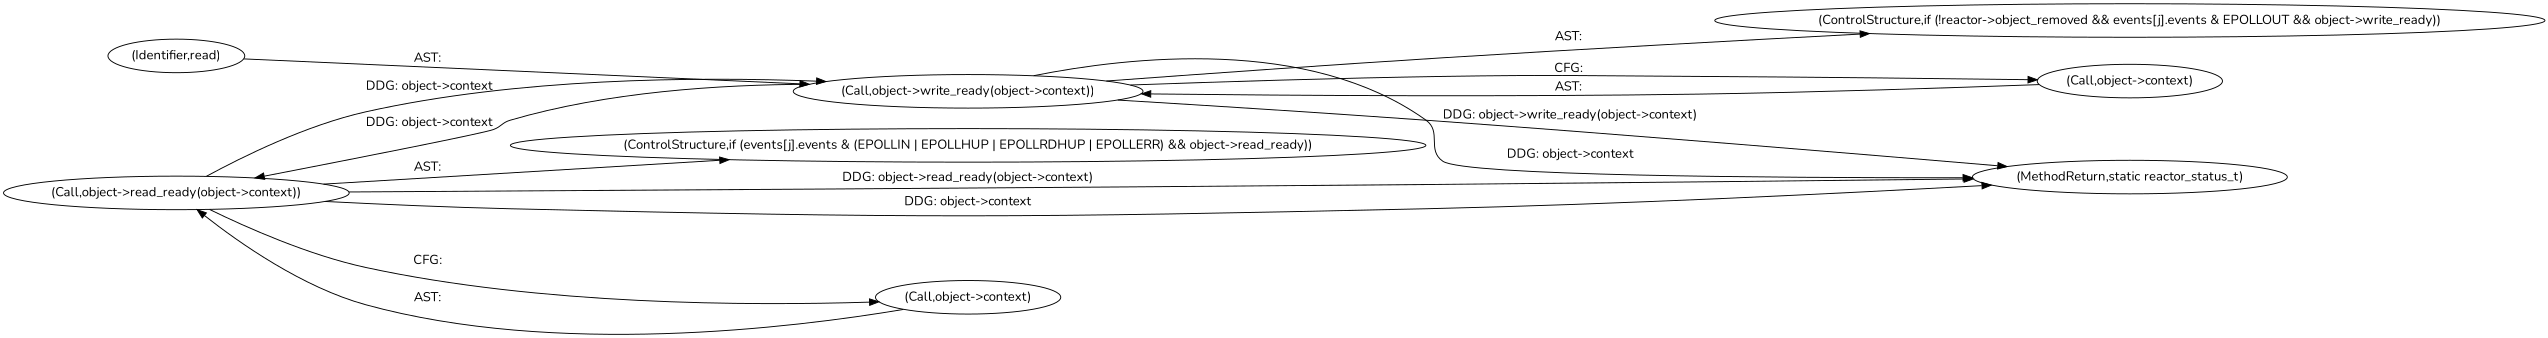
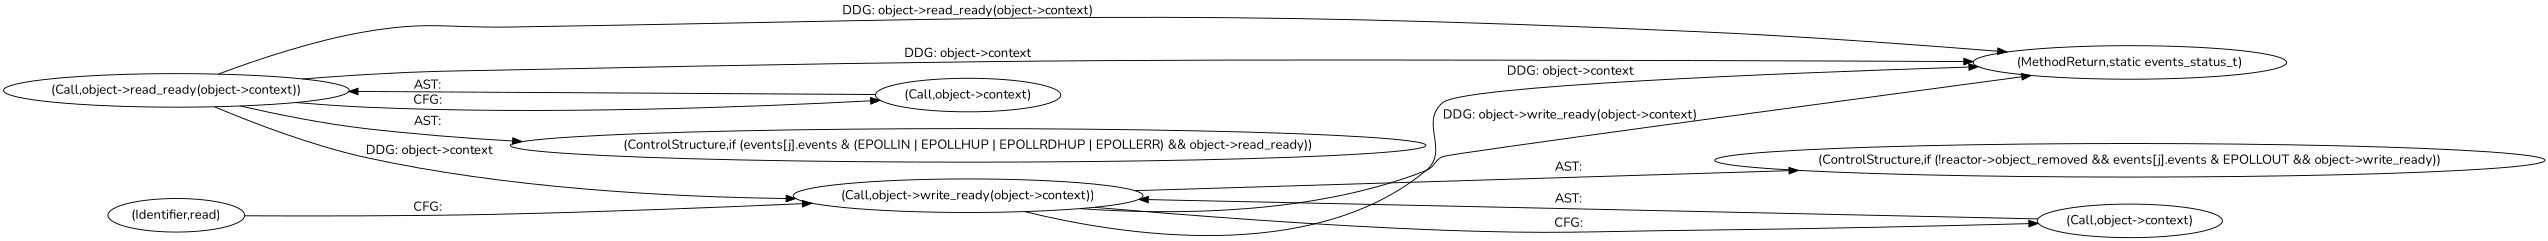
(430, 58) -> (430, 207)
(534, 114) -> none
(2130, 177) -> (2130, 62)
